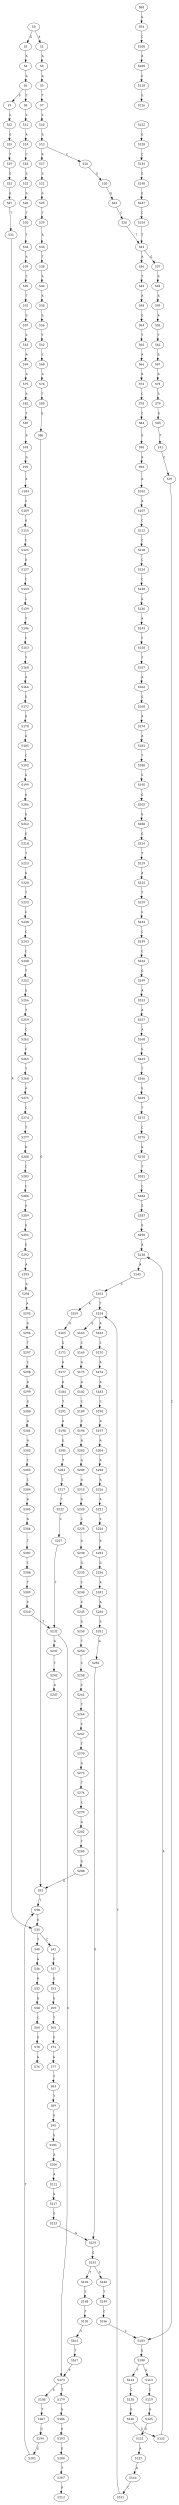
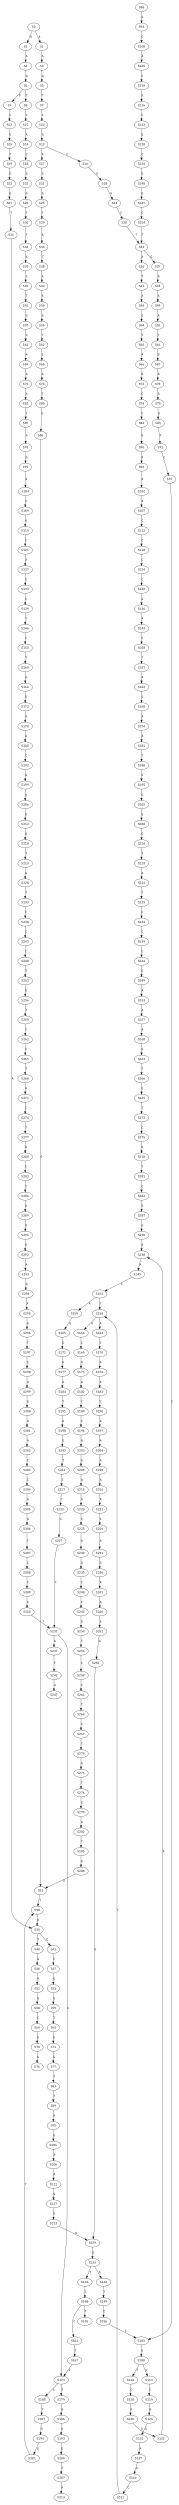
none -> (142, 114)
(80, 2330) -> (73, 2319)
